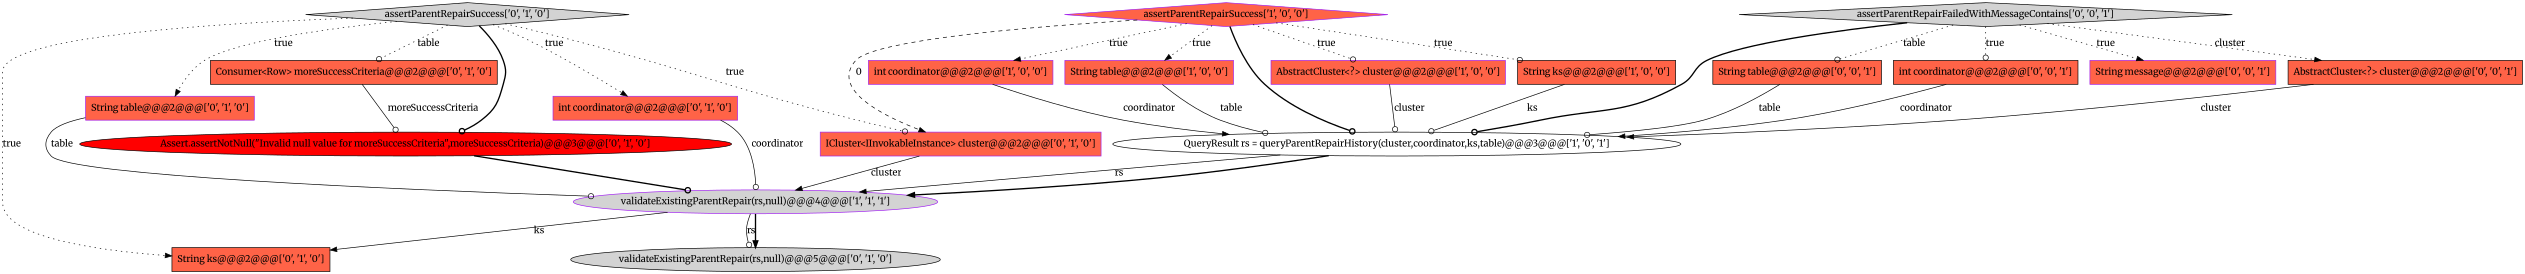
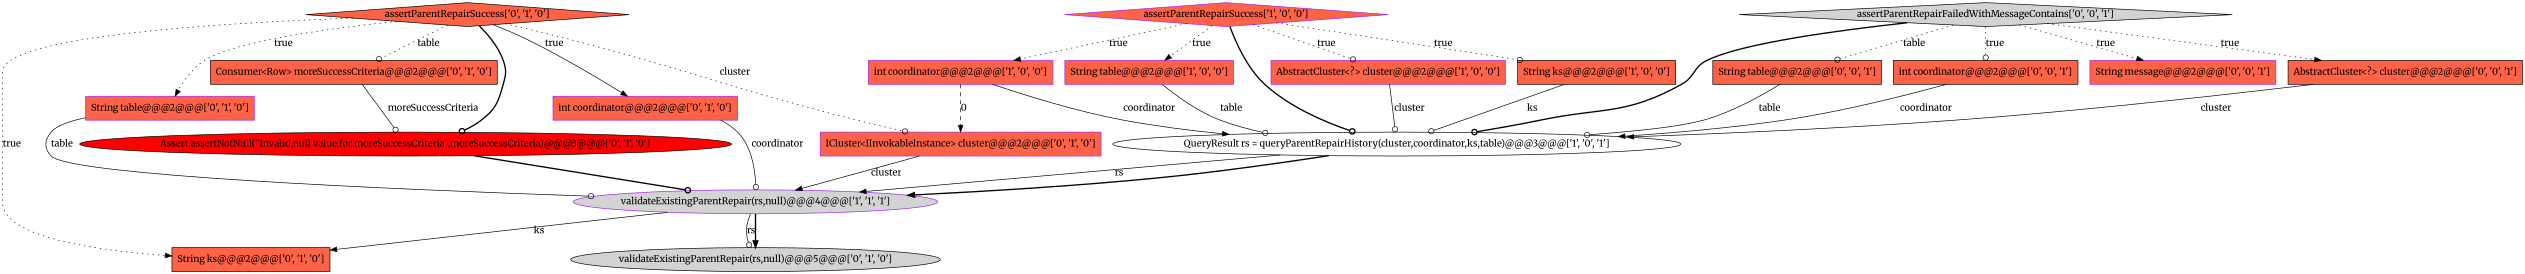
(467, 15) -> (467, 15)
(941, 38) -> (961, 105)
(2230, 43) -> (2230, 43)
(559, 56) -> (559, 56)
(735, 72) -> (735, 72)
